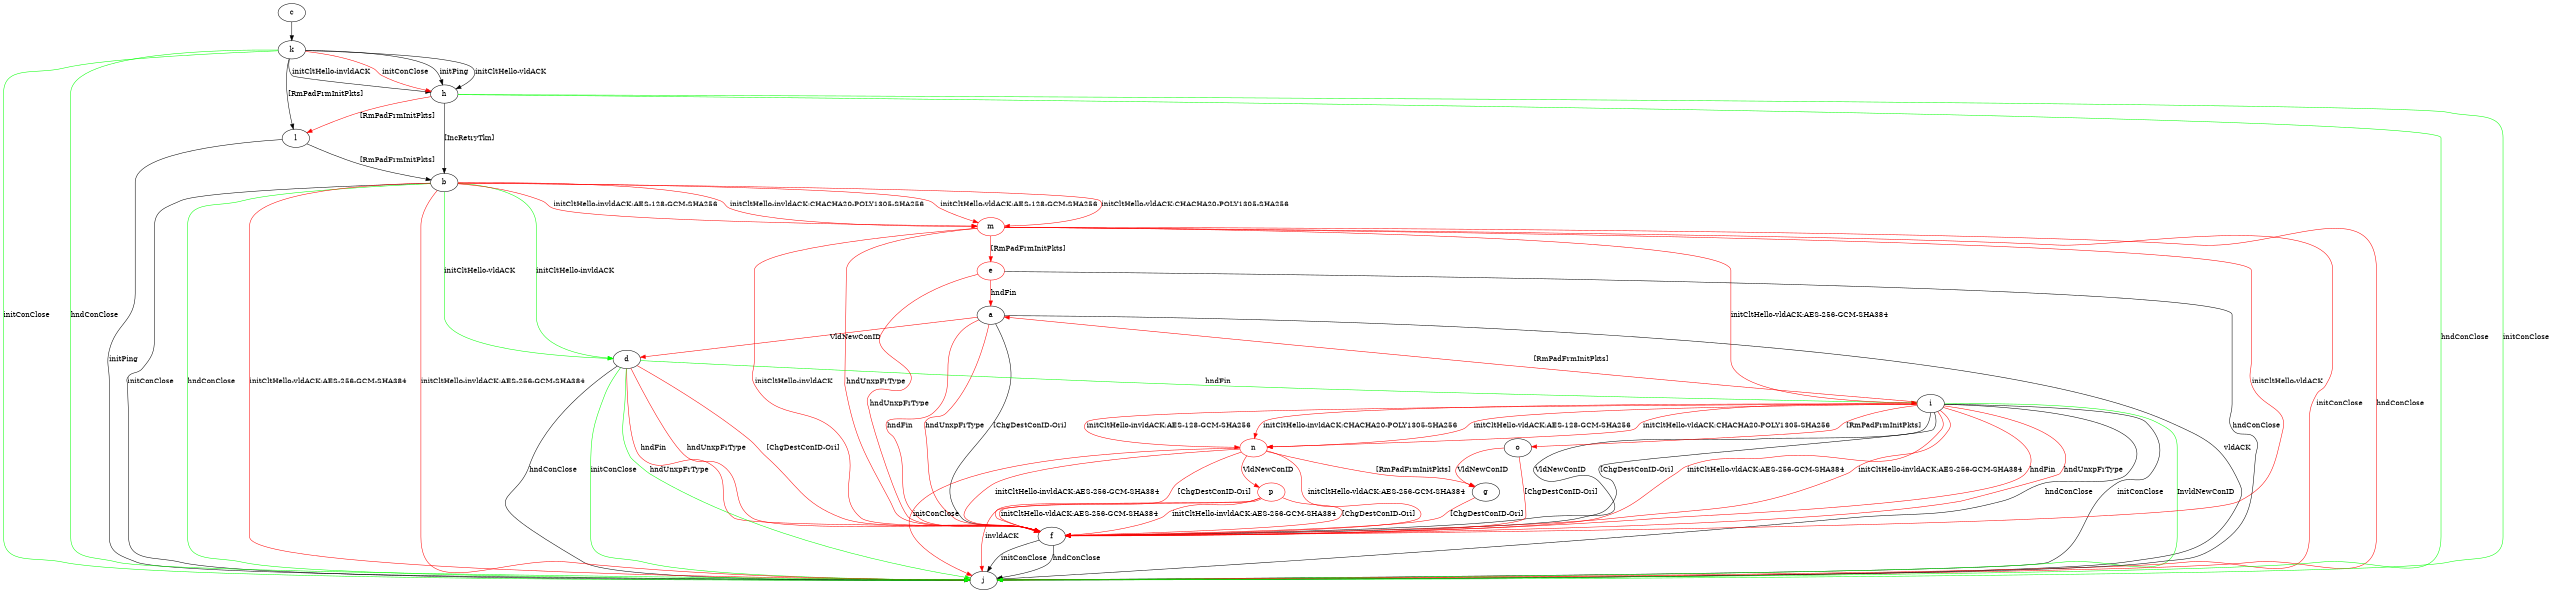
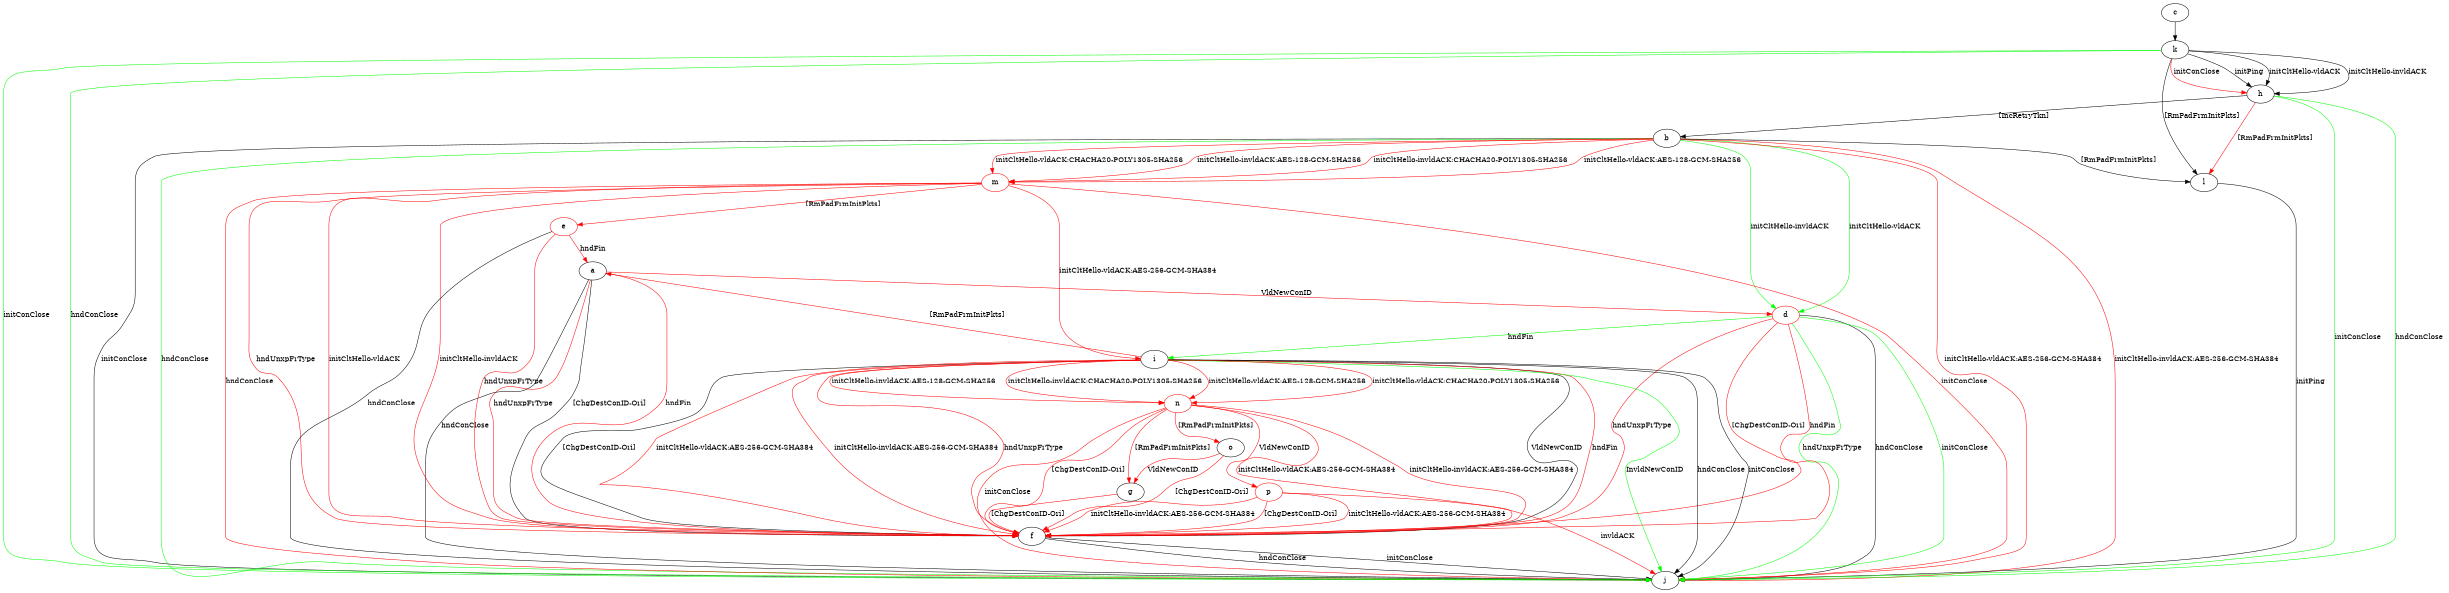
(365, 166) -> (1935, 145)
(627, 359) -> (1786, 315)
(1758, 436) -> (1187, 436)
(2239, 448) -> (466, 426)
